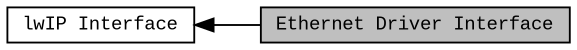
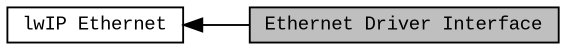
(101, 25) -> (95, 25)
